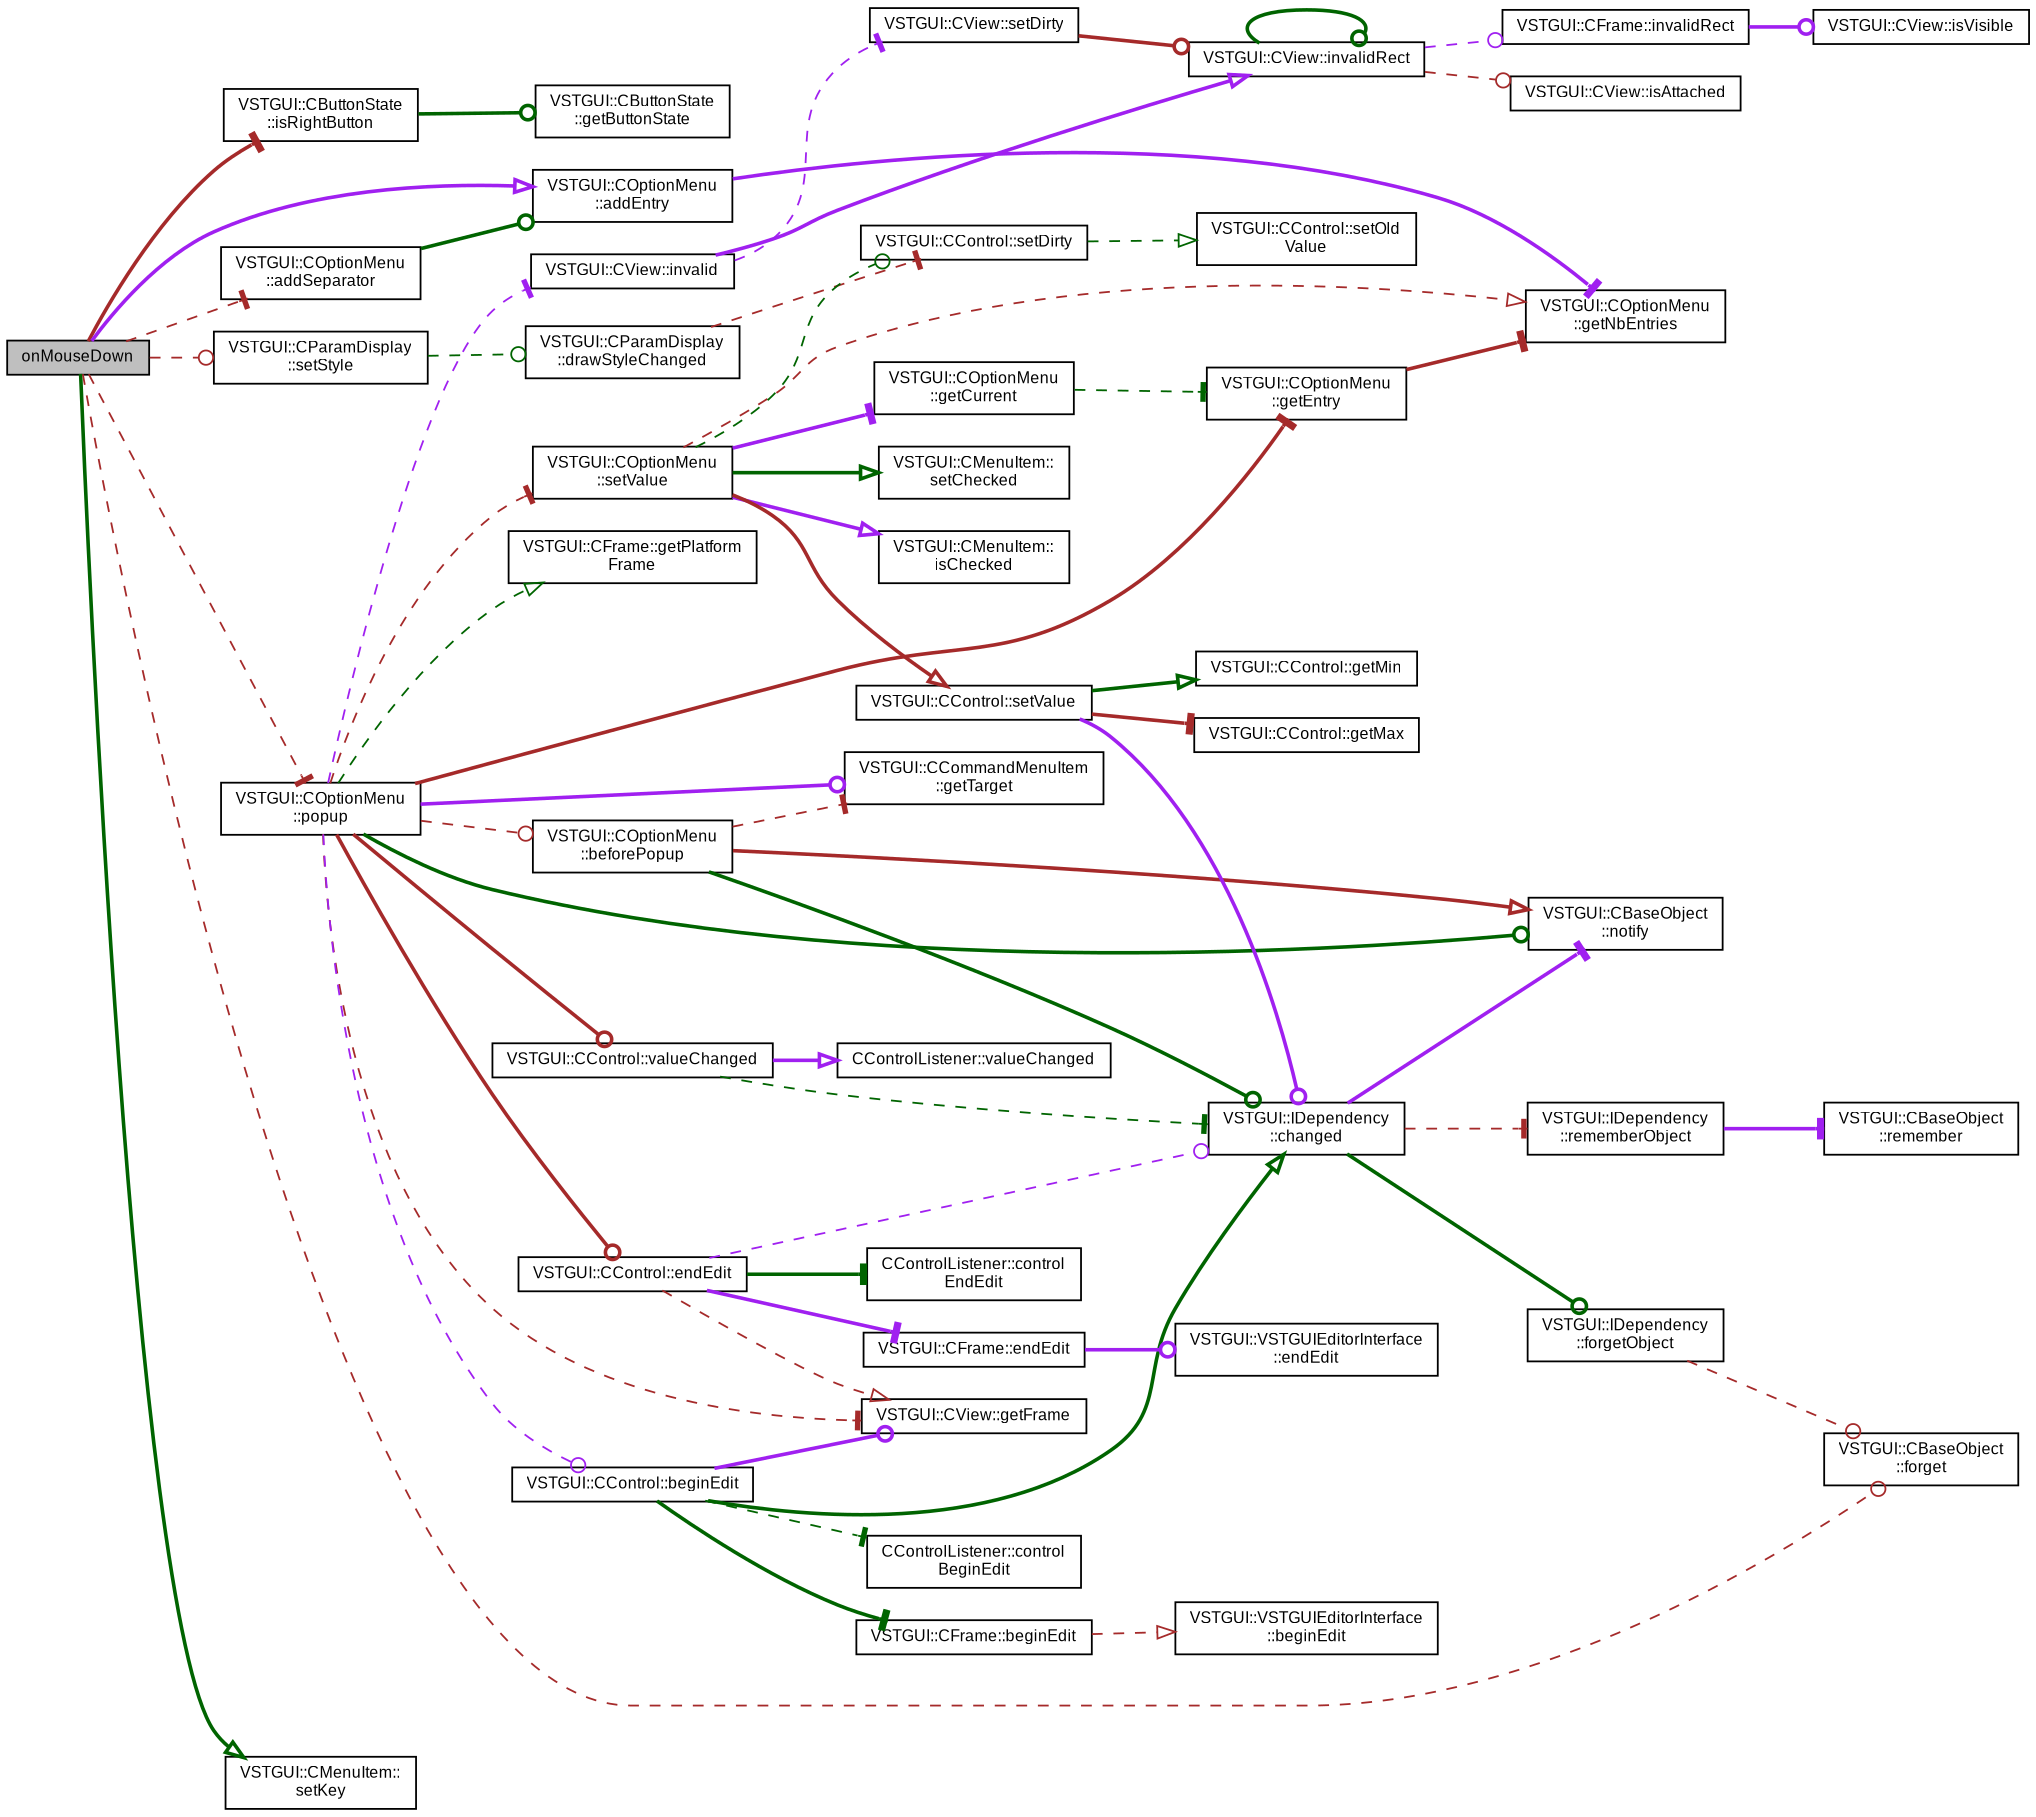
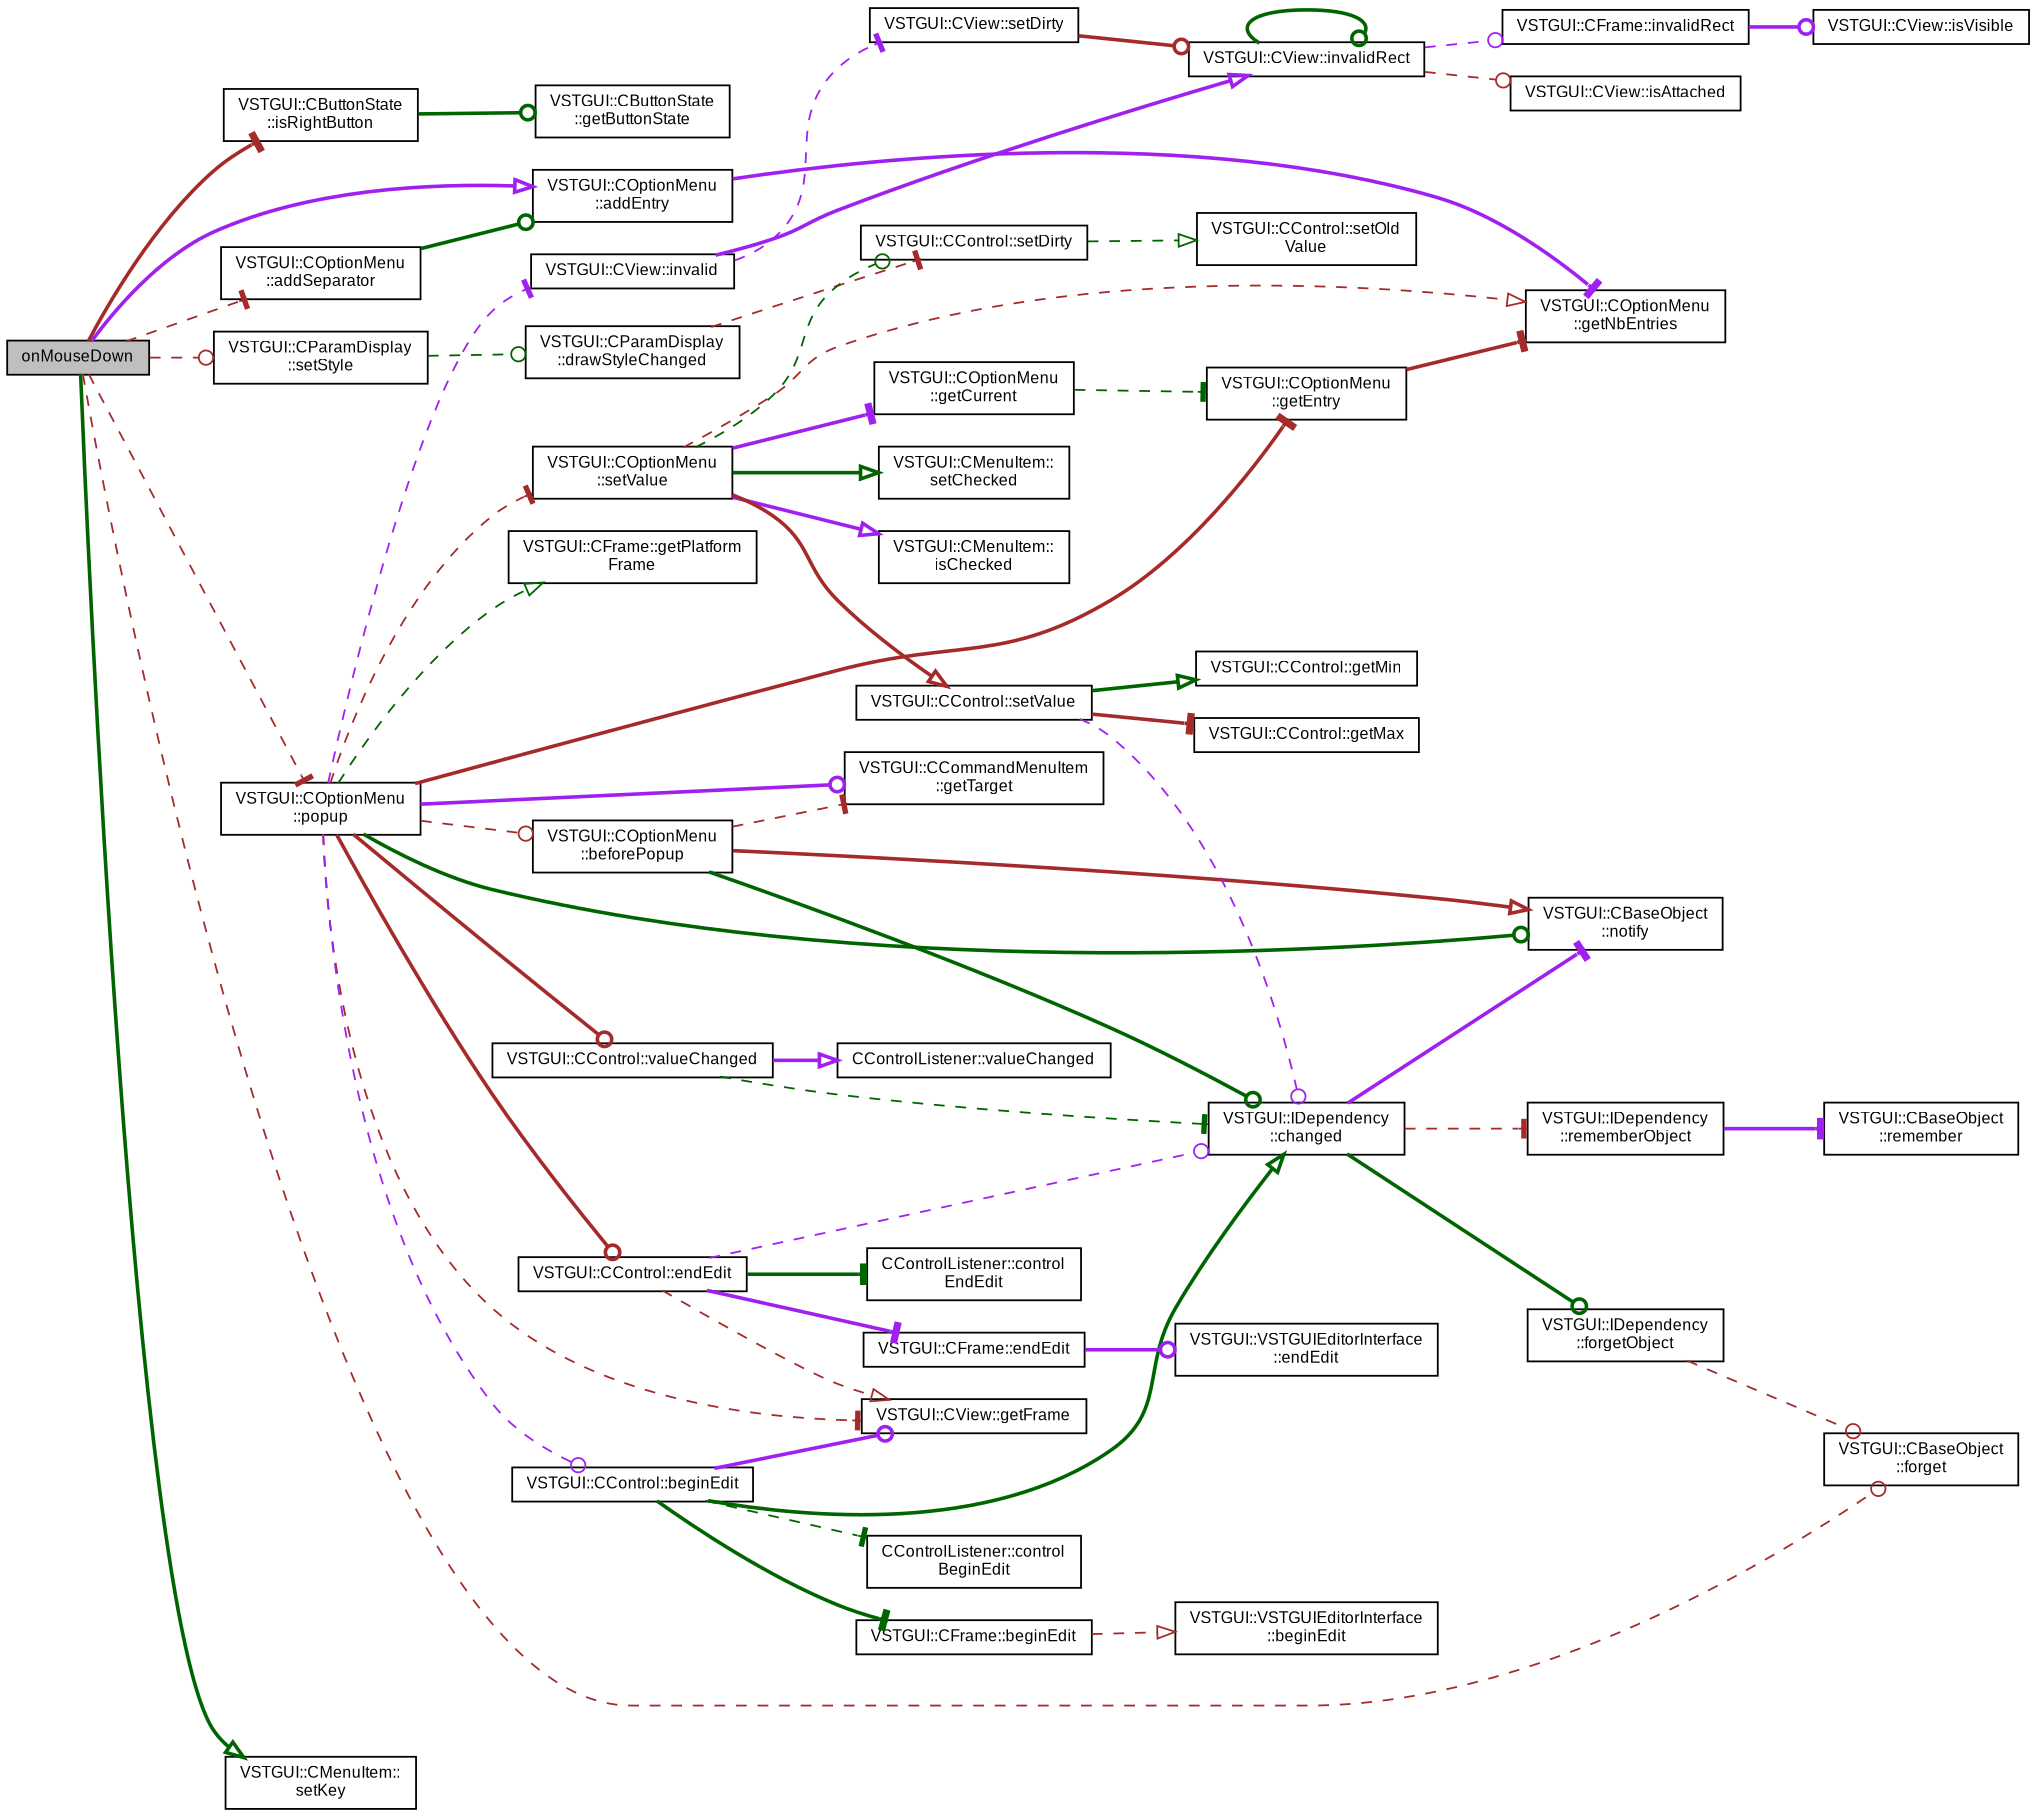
(1227, 892) -> (1227, 892)
